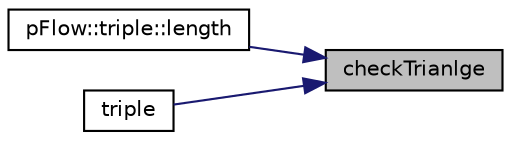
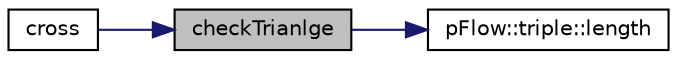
(277, 51) -> (379, 30)
(129, 111) -> (53, 30)
